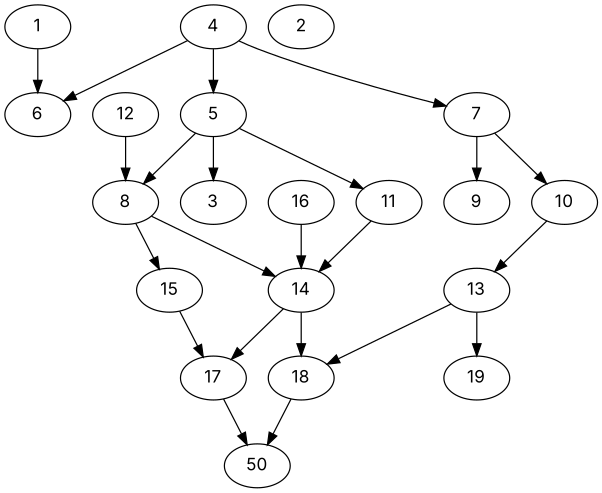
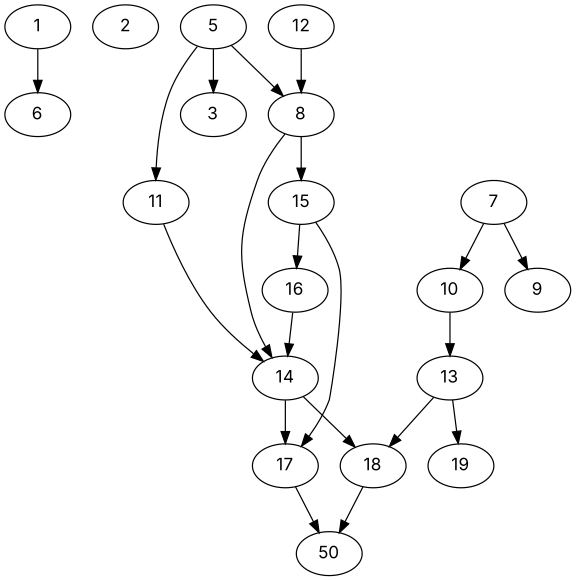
(213, 27) -> none
none -> (299, 240)
